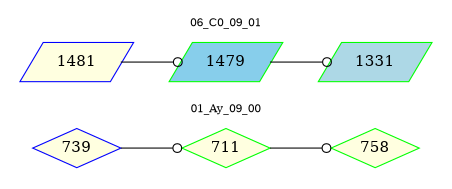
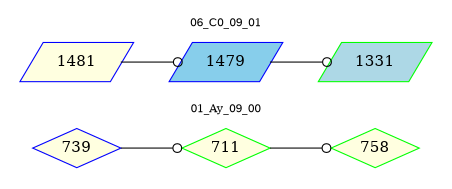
(226, 62) -> (226, 62)
